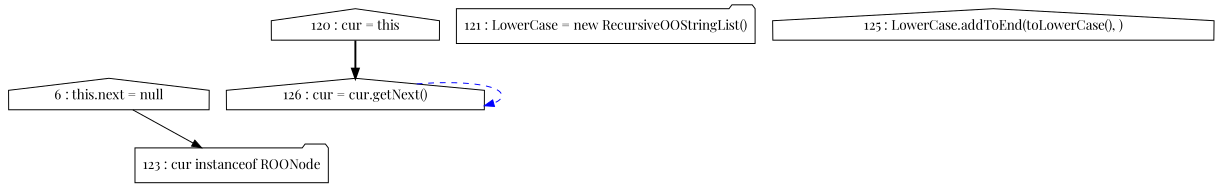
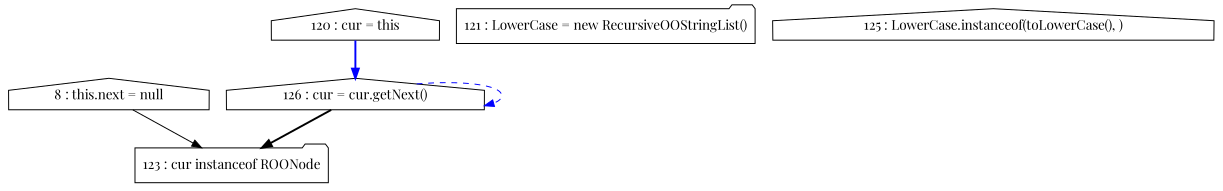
(993, 26) -> (993, 26)
(355, 54) -> (355, 54)
(109, 96) -> (109, 96)
none -> (301, 126)
